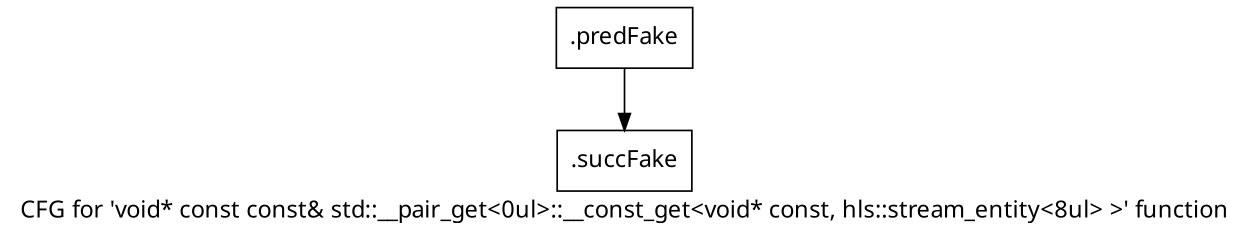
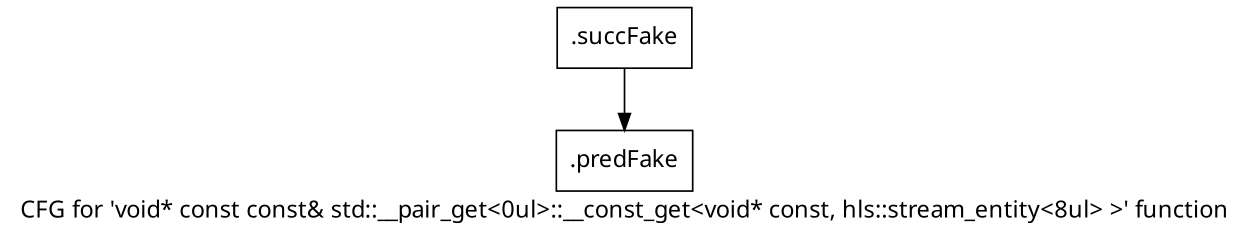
(625, 91) -> (625, 91)
